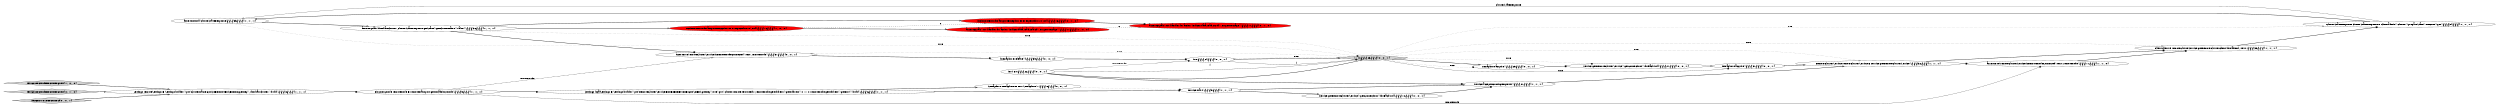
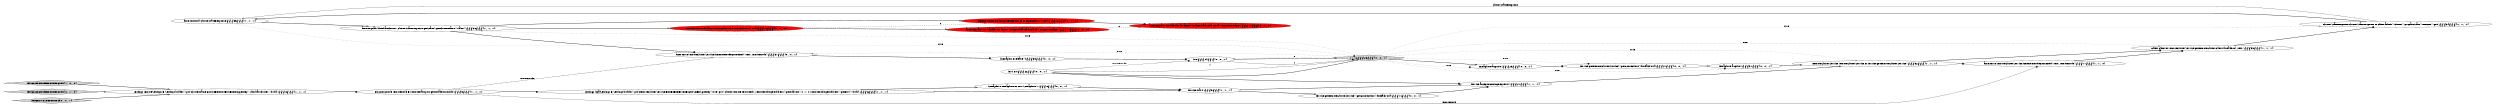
(1296, 56) -> (1295, 56)
(1555, 72) -> (1551, 72)
(1128, 89) -> (1128, 89)
